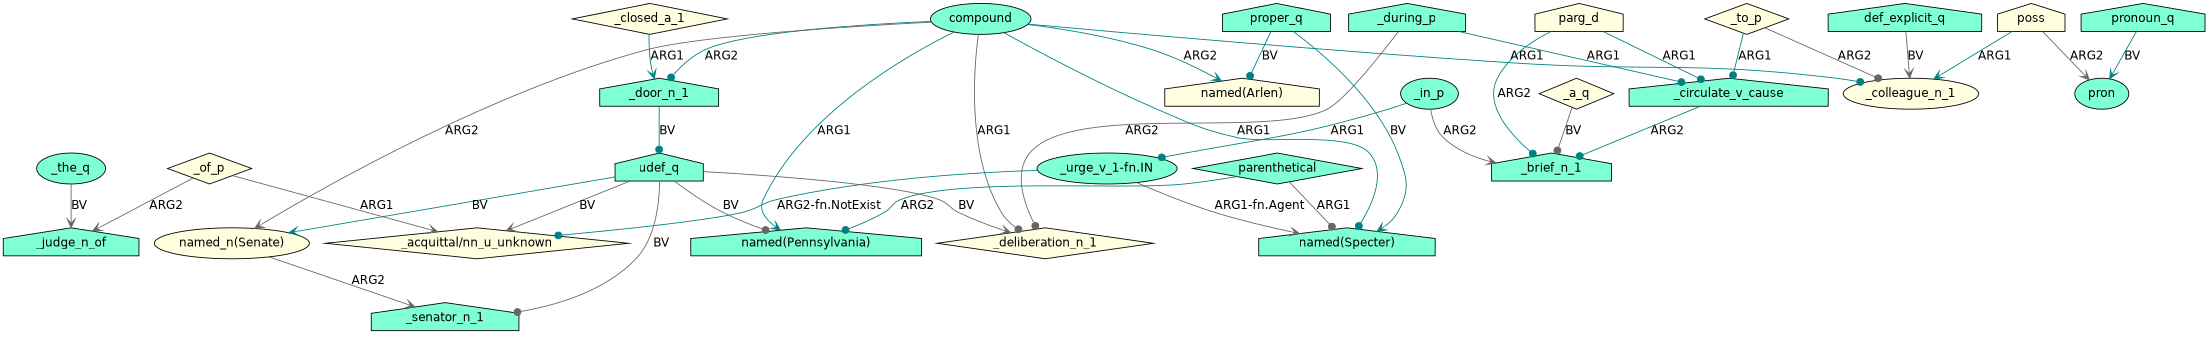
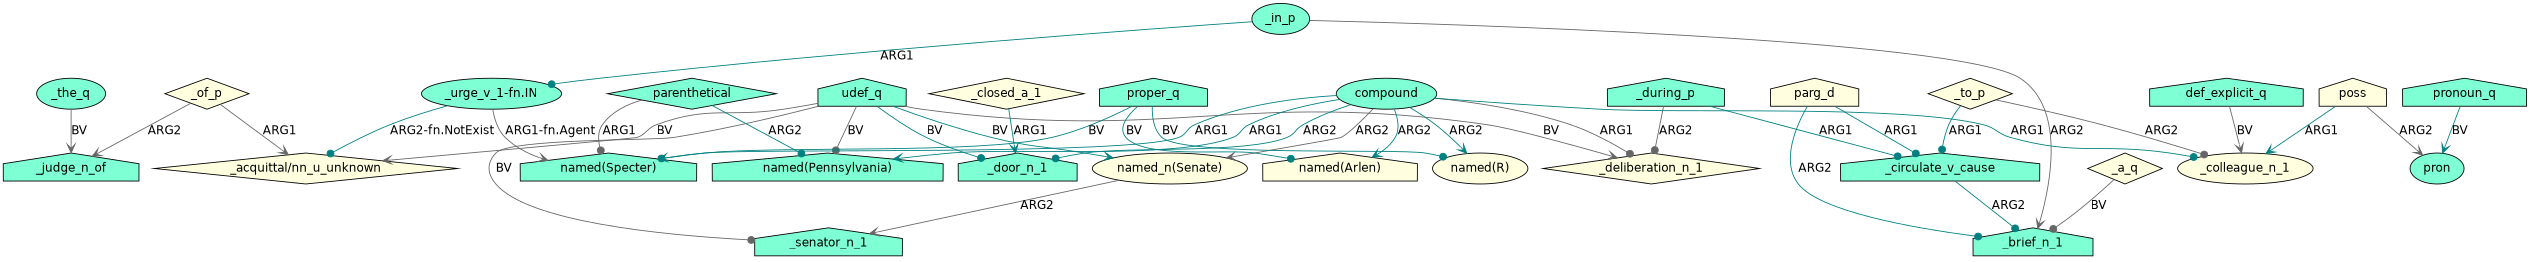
(659, 126) -> (925, 137)
none -> (1480, 169)
